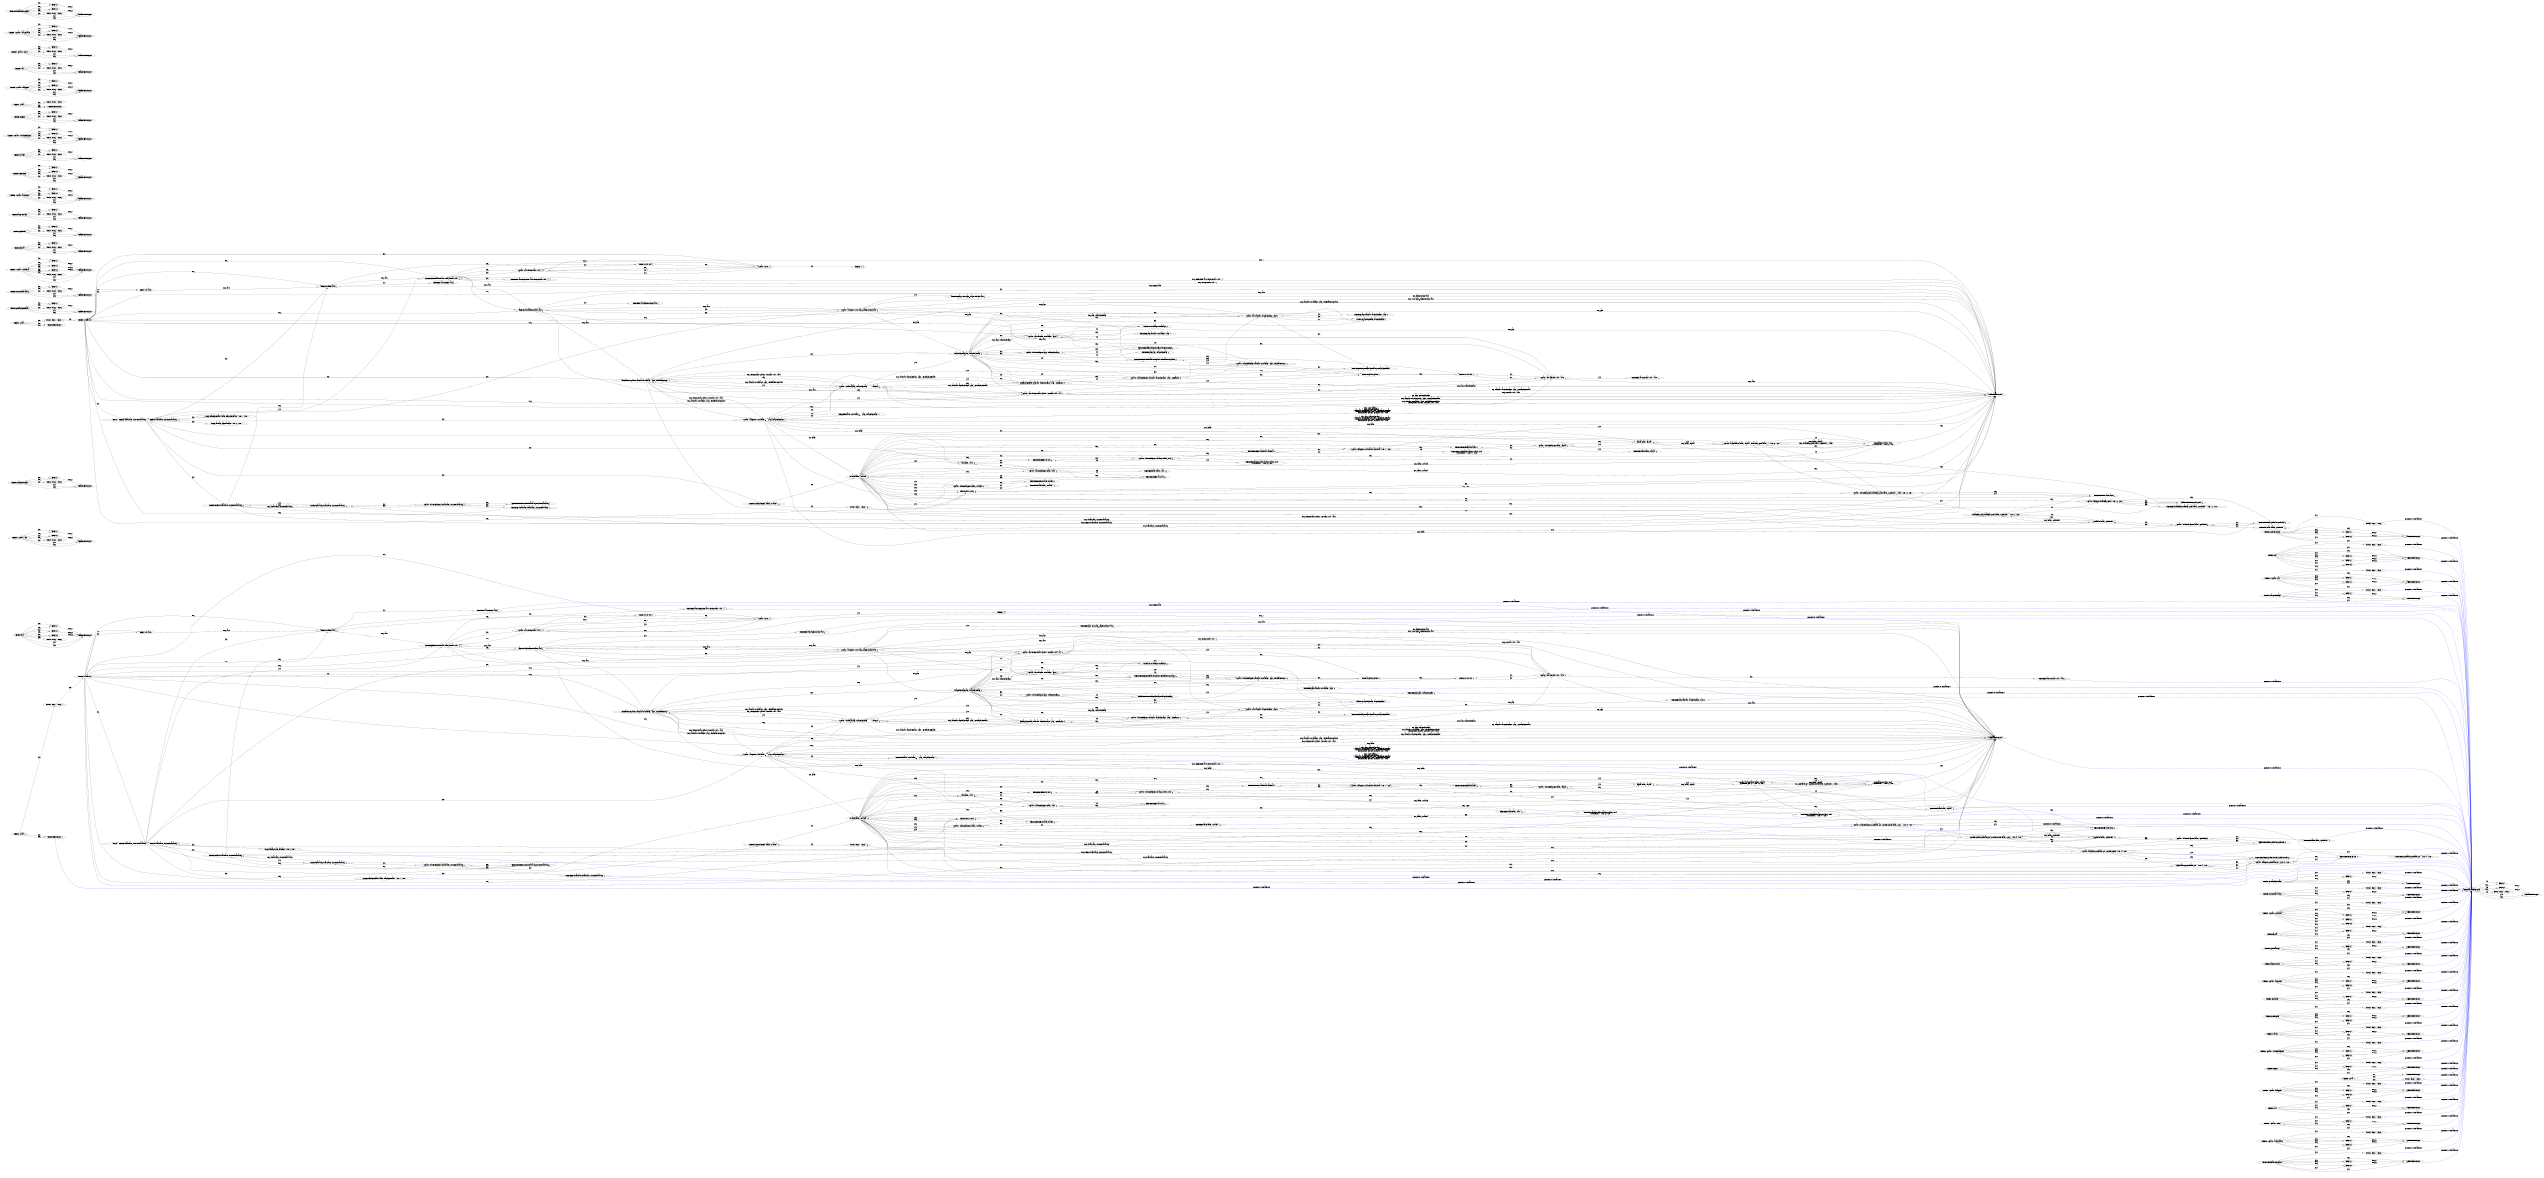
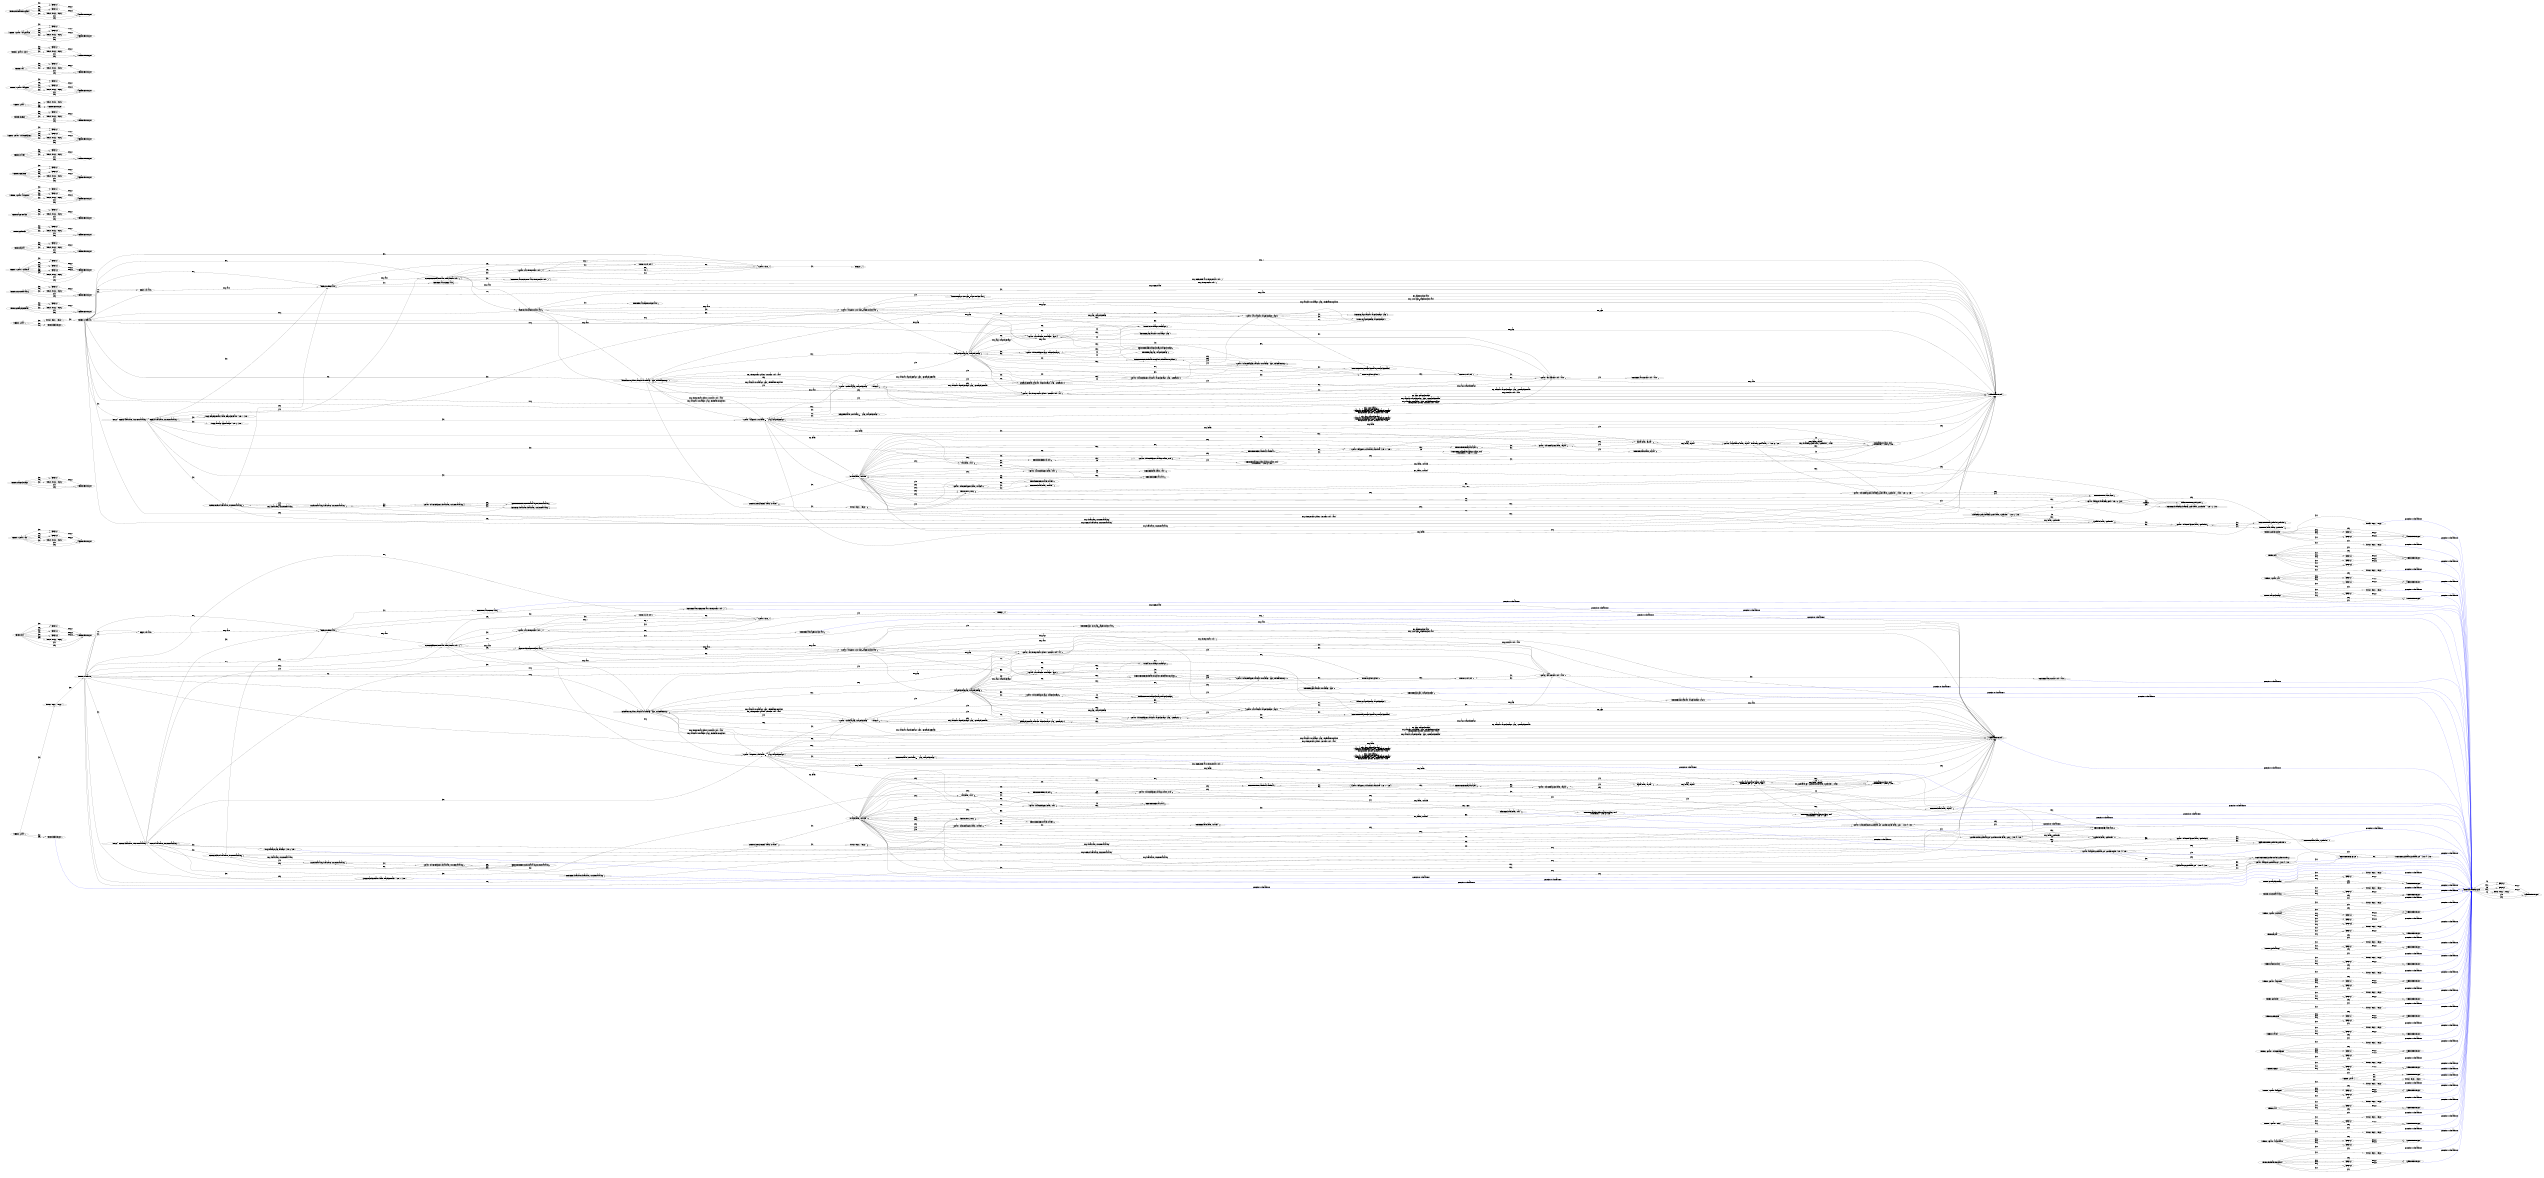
(2146, 503) -> (2146, 503)
(2315, 857) -> (2374, 857)
